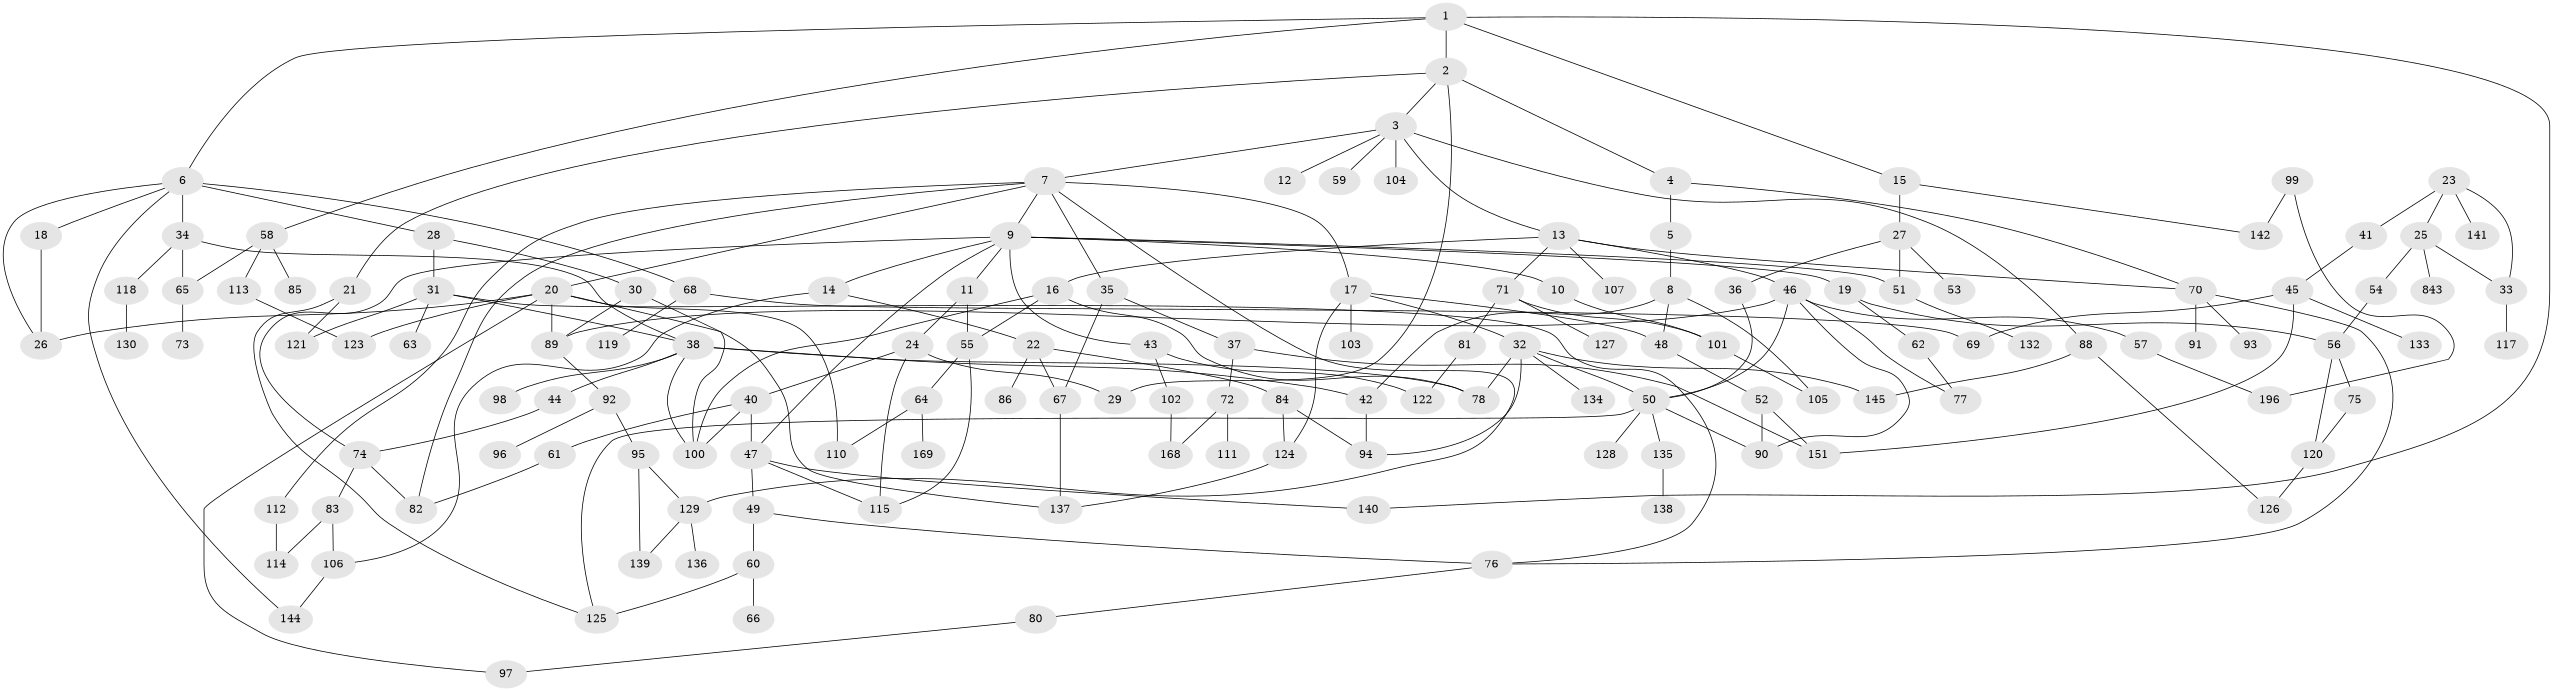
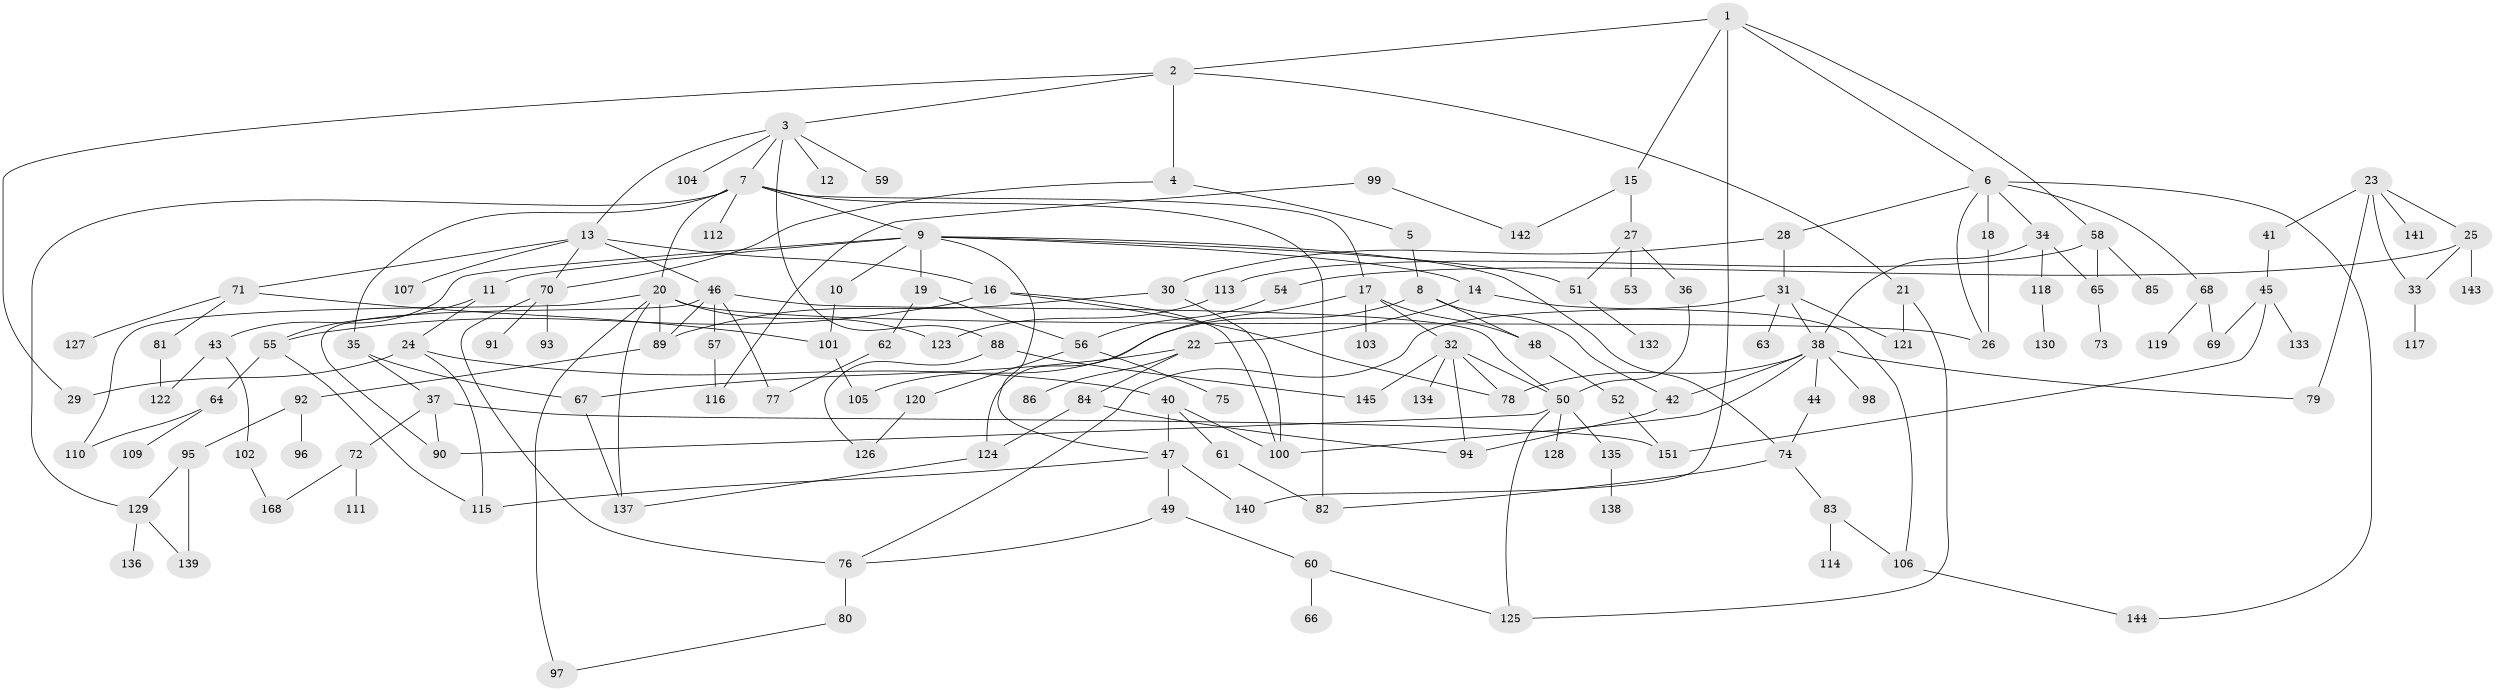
(2433, 291) -> (2471, 291)
(2270, 400) -> (715, 400)
none -> (2314, 400)
(2334, 428) -> none
(1762, 433) -> (437, 428)
(923, 455) -> (132, 455)
(276, 537) -> none
